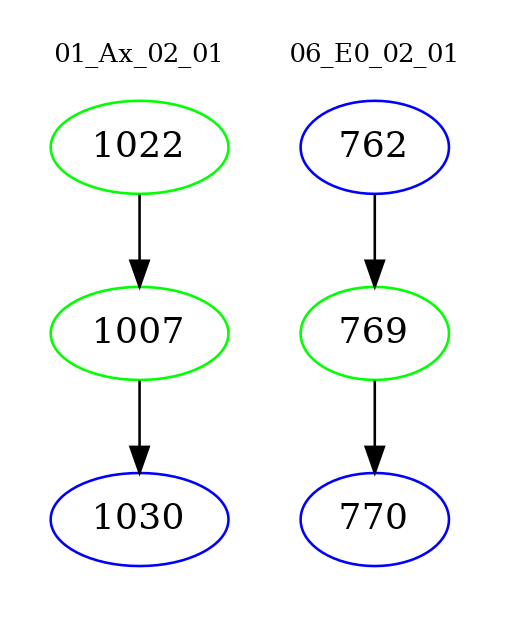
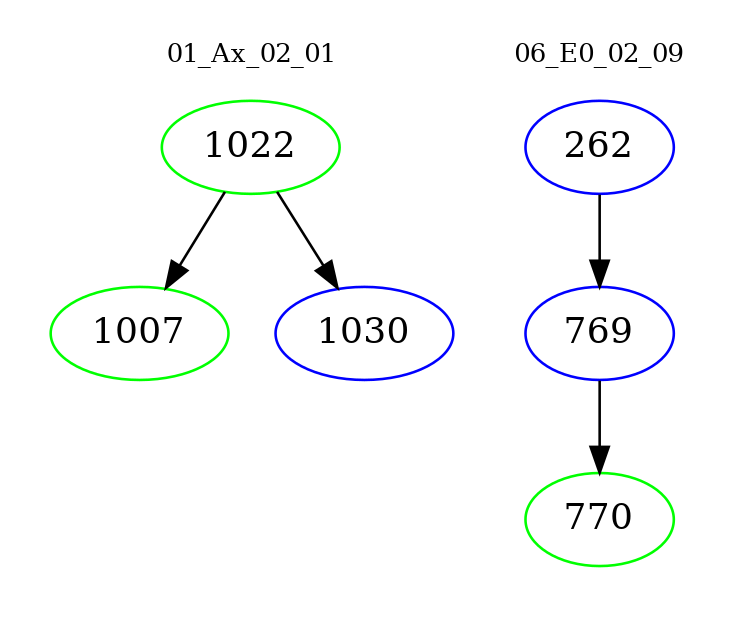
(375, 56) -> (600, 56)
(375, 147) -> (600, 147)
(375, 333) -> (600, 333)
(140, 414) -> (300, 229)
(375, 520) -> (600, 520)
